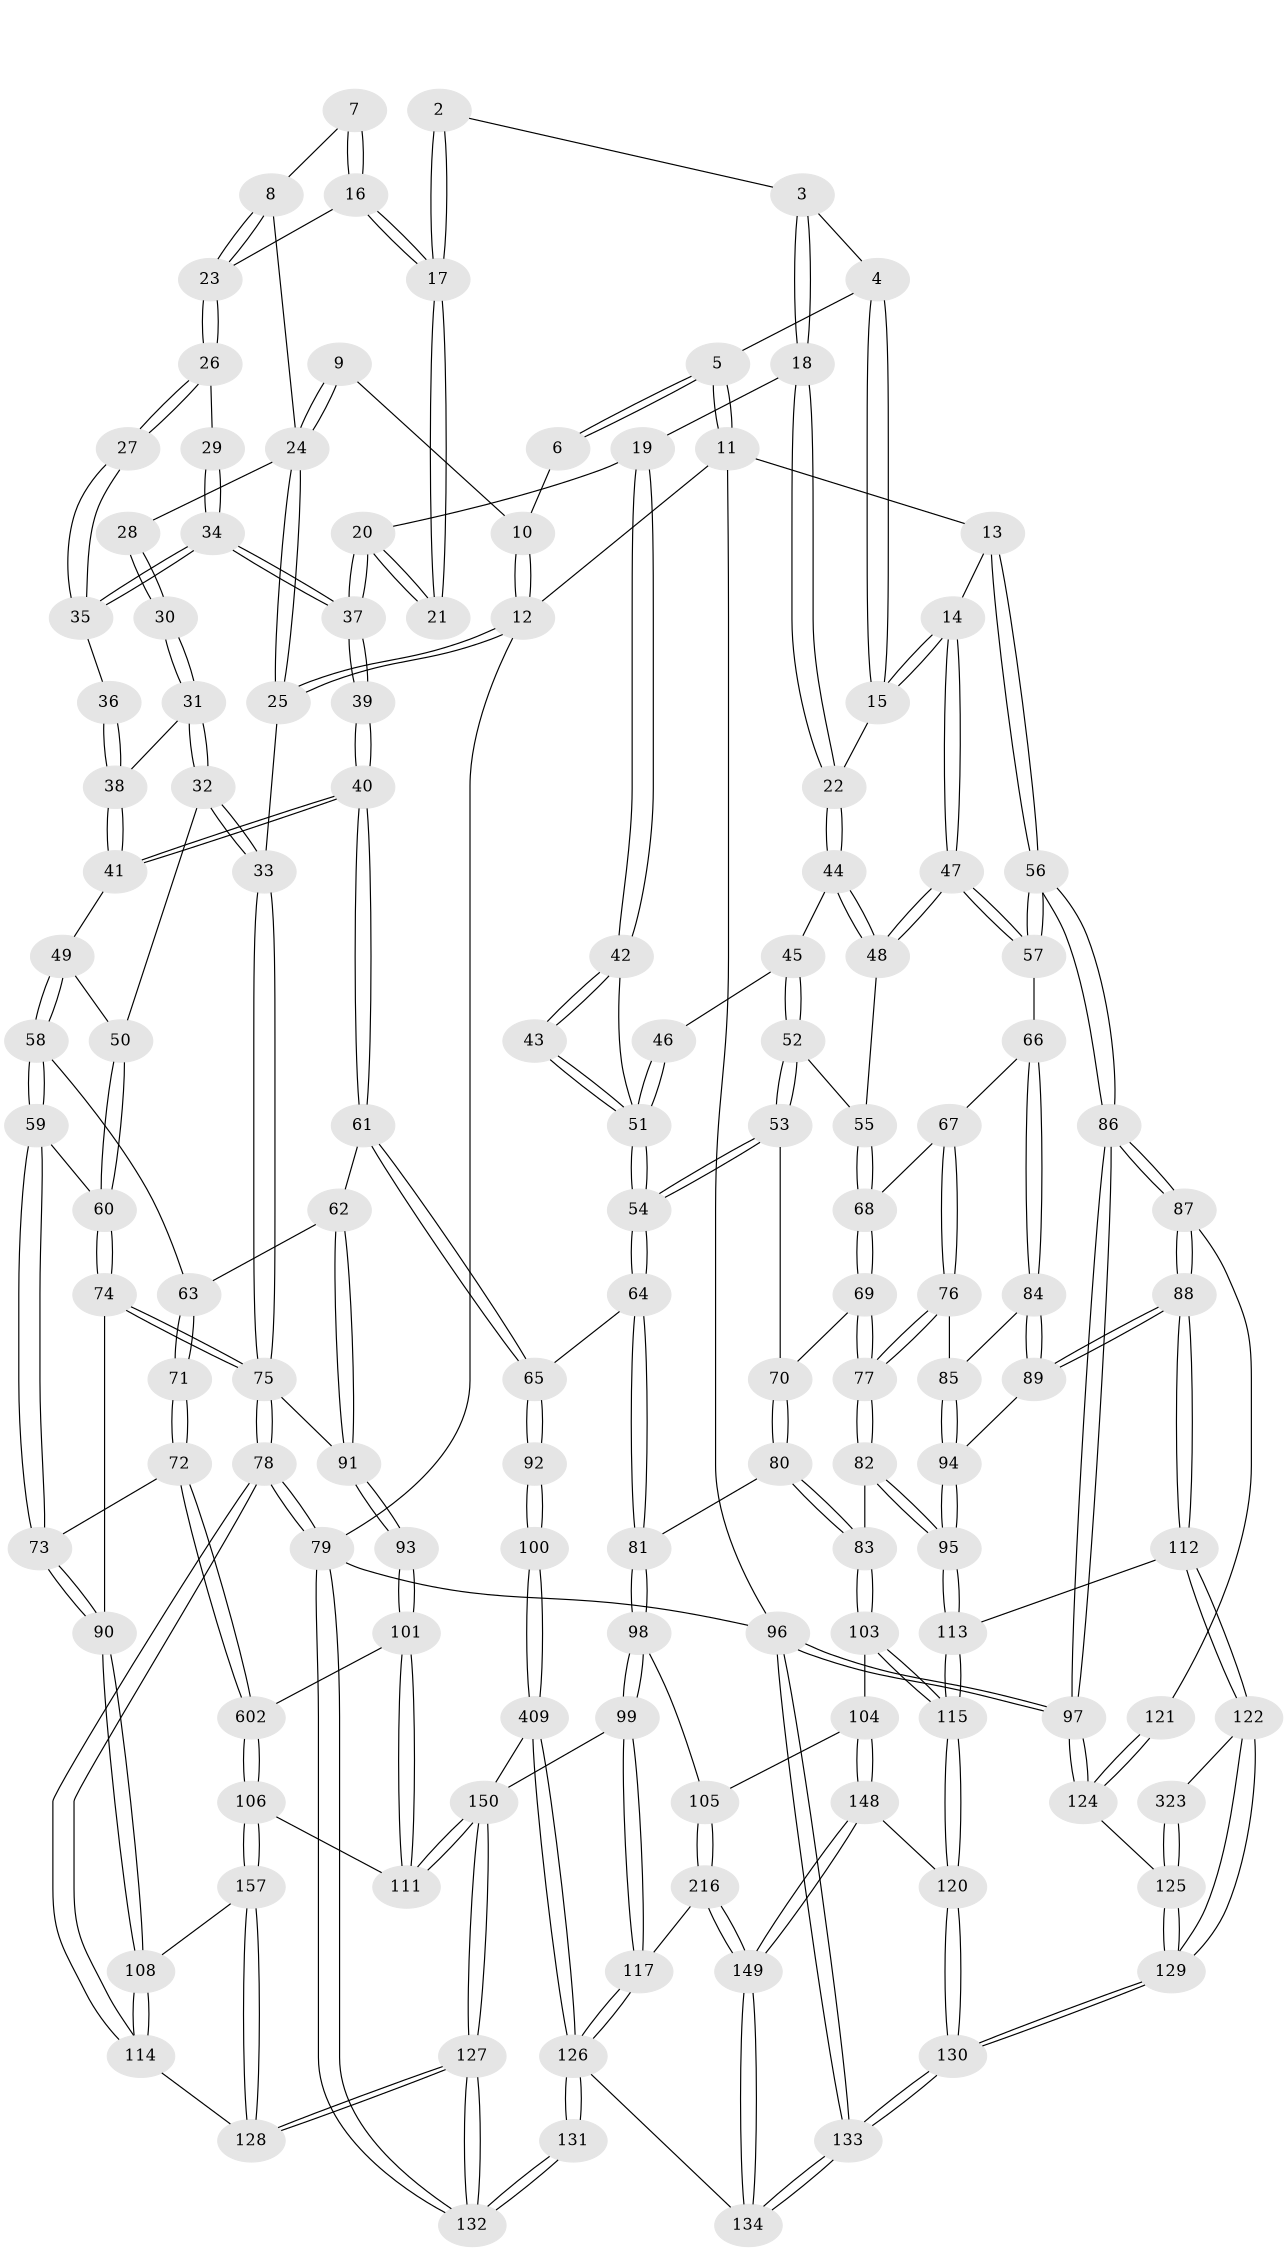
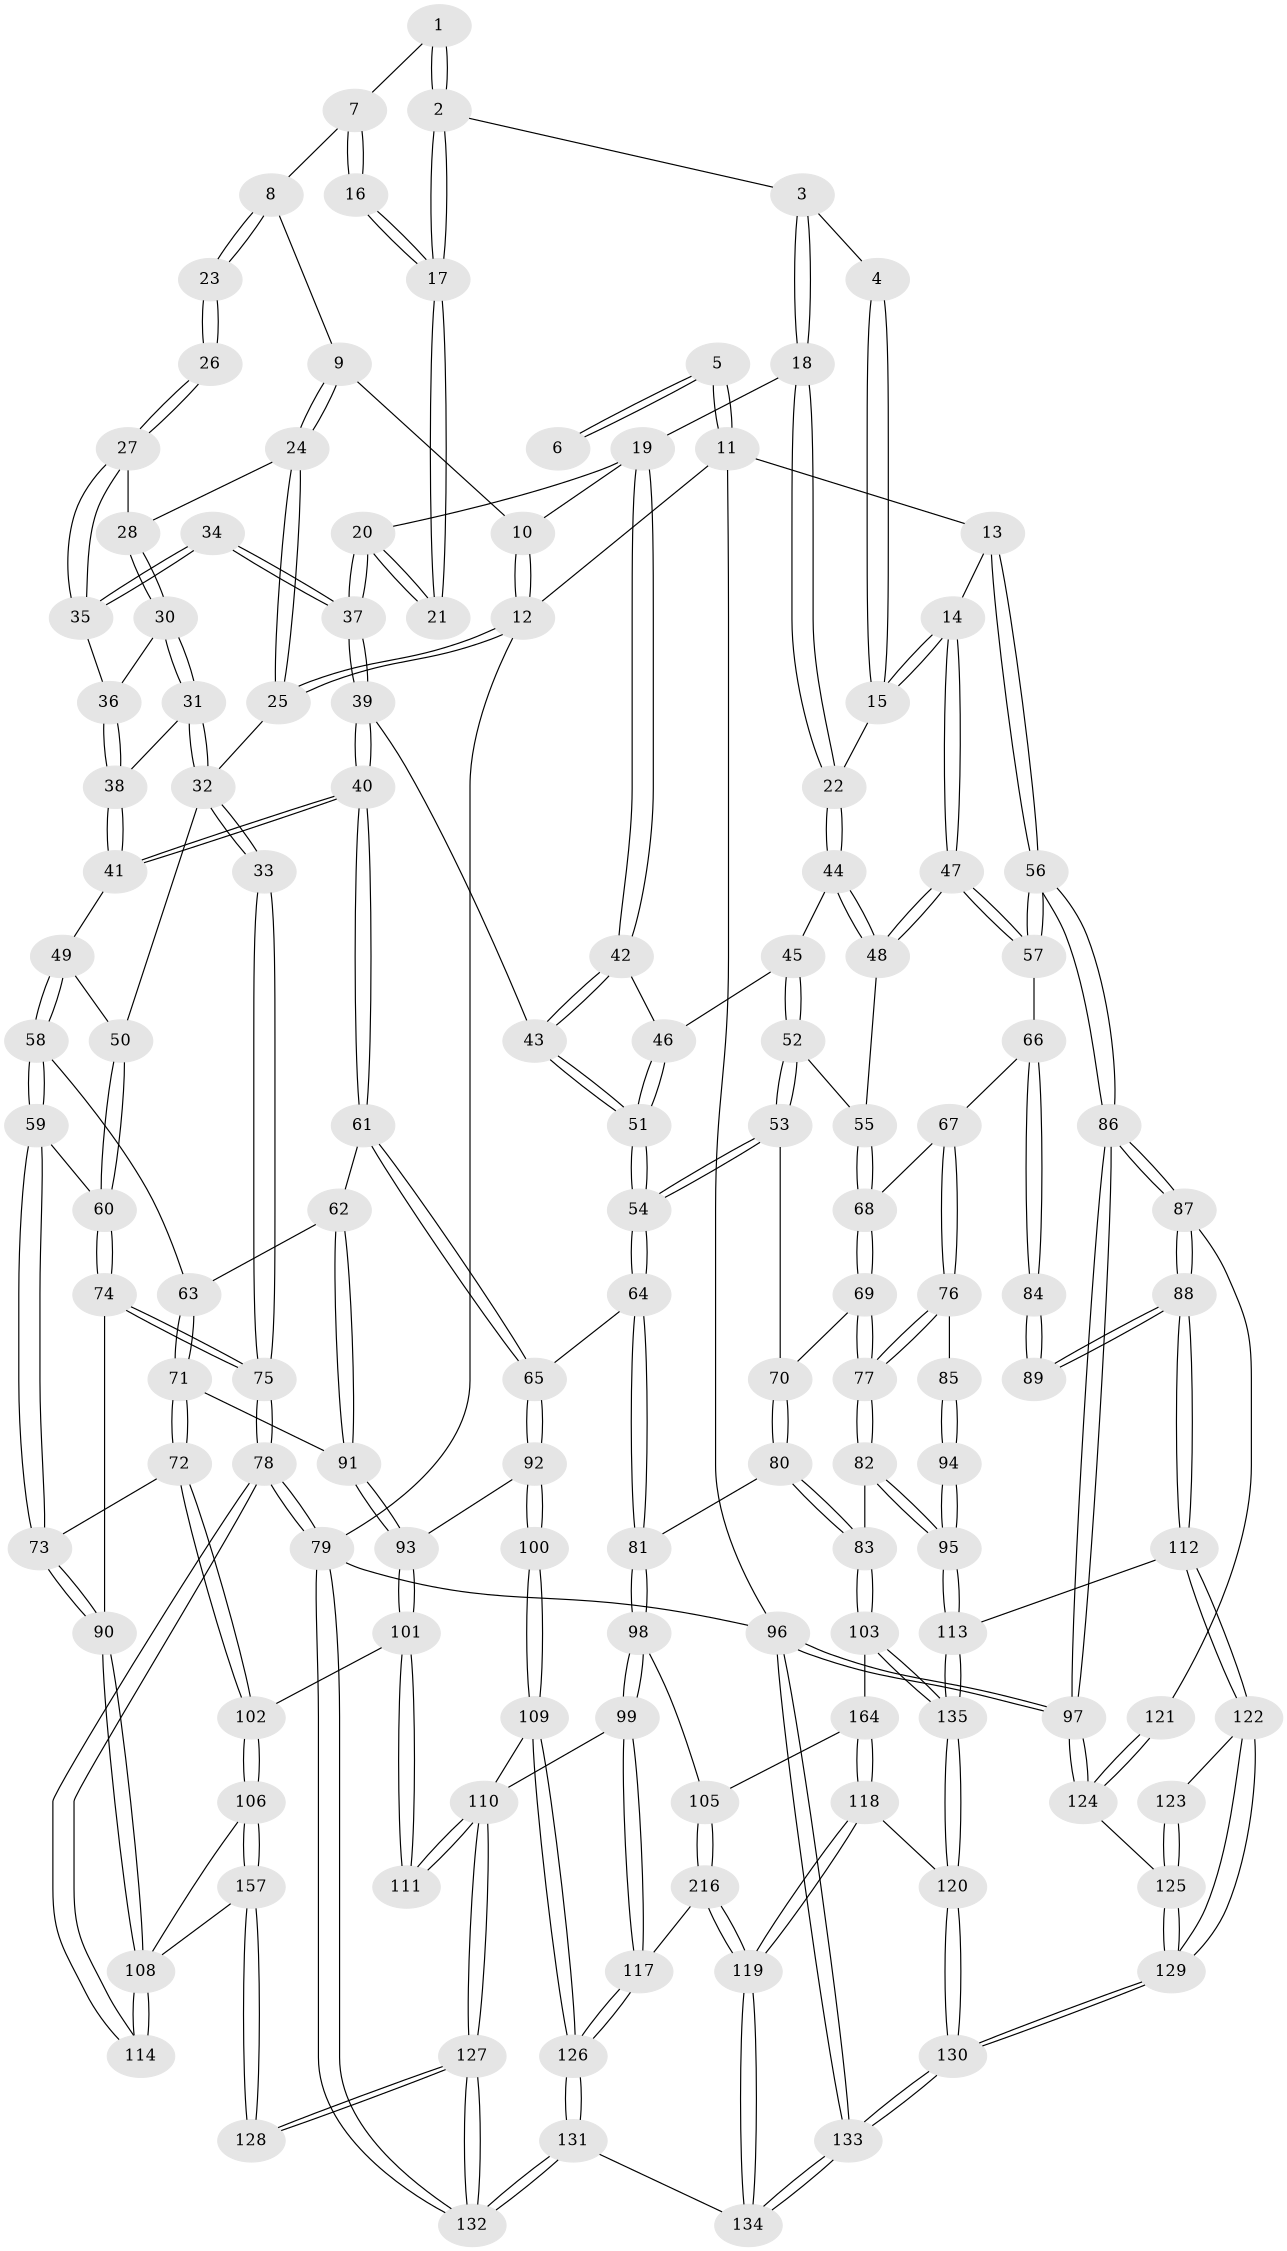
none -> (439, 26)
(283, 237) -> none
(284, 322) -> (306, 280)
(787, 328) -> none
(213, 449) -> none
none -> (128, 491)
(538, 498) -> (583, 491)
none -> (137, 660)
(271, 787) -> (241, 745)
none -> (458, 868)
(620, 1042) -> (643, 999)
(992, 1337) -> none
(307, 1422) -> (264, 1422)
(992, 1422) -> none
none -> (470, 1506)
(251, 1718) -> (251, 1718)
(535, 1718) -> (535, 1718)
(865, 1718) -> (865, 1718)
(953, 1718) -> (953, 1718)
(484, 1802) -> (484, 1802)
(865, 1802) -> (865, 1802)
(1171, 1802) -> (1171, 1802)
(329, 1845) -> (194, 1886)
(748, 1972) -> (748, 1972)
(196, 2098) -> none
(661, 2141) -> (661, 2183)
